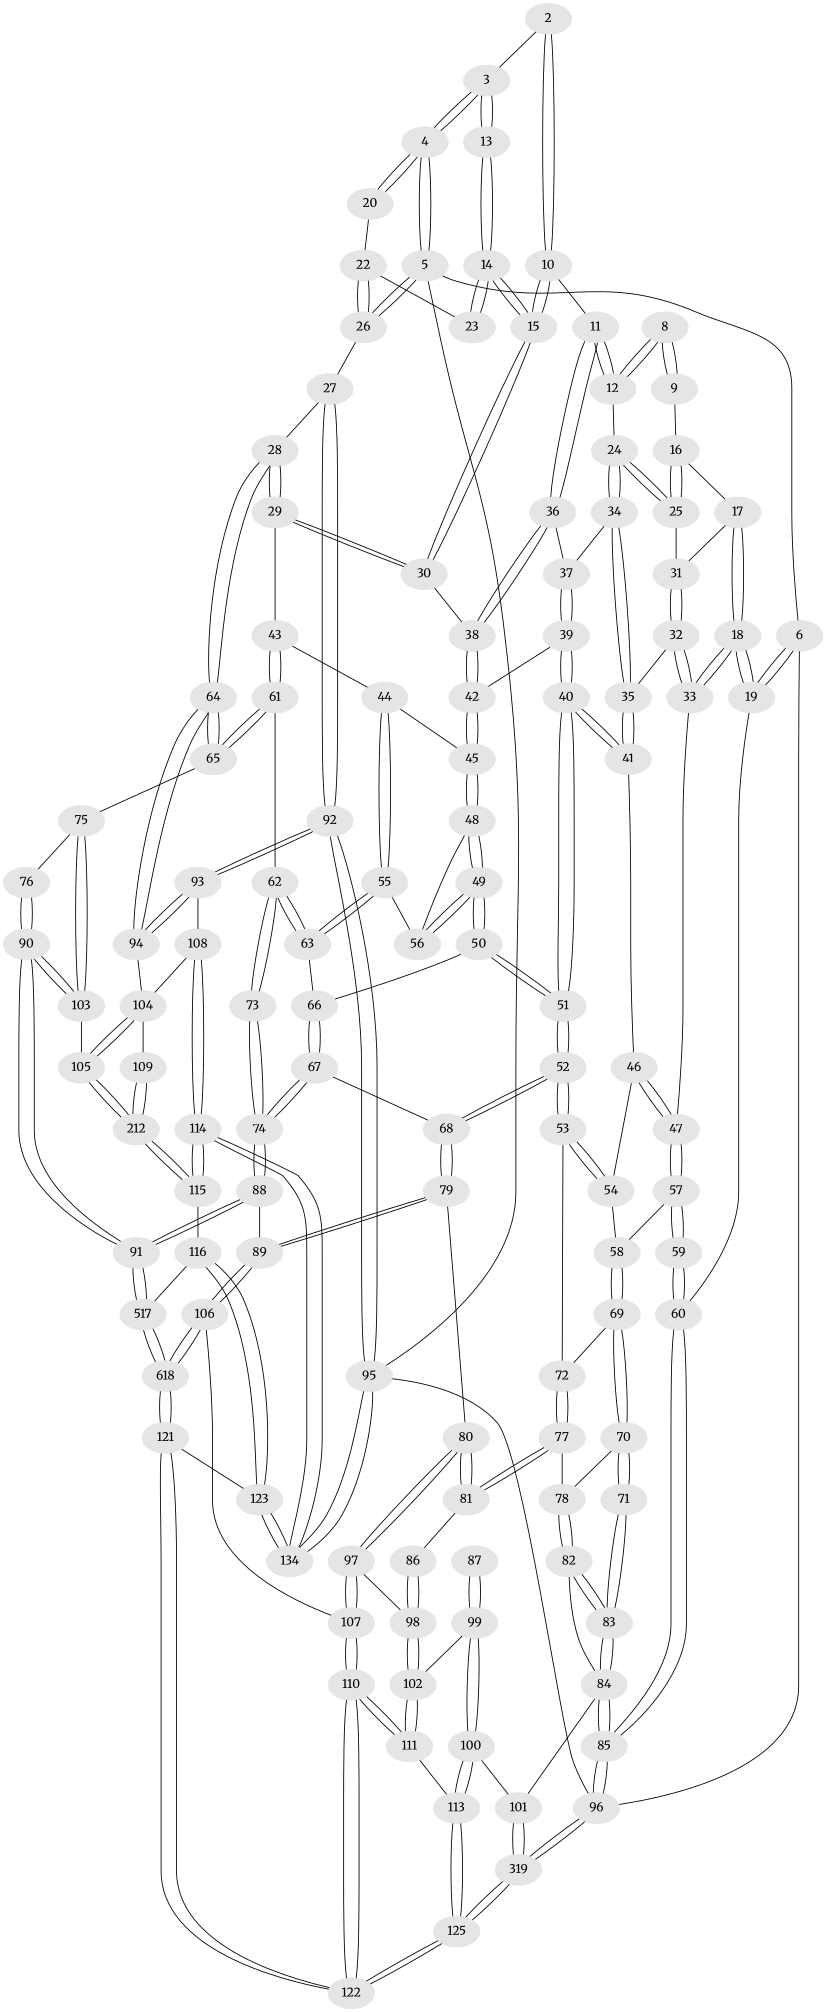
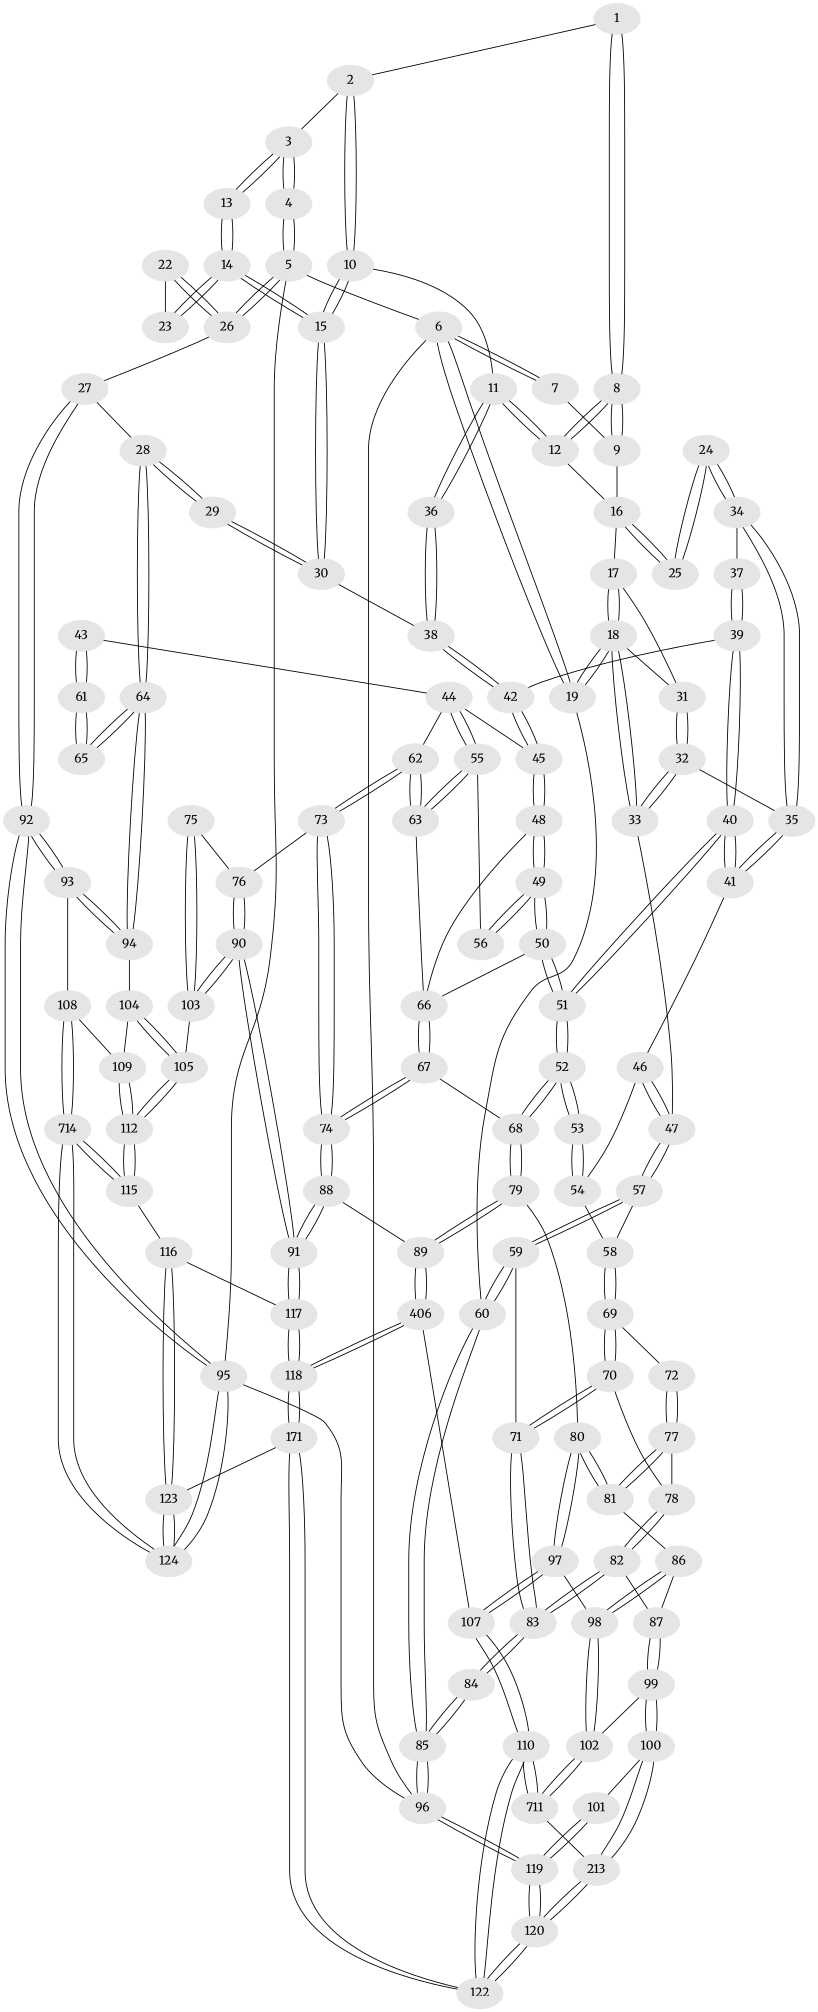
none -> (617, 19)
(370, 204) -> none
none -> (555, 389)
(614, 420) -> (586, 482)
(560, 543) -> none
(676, 543) -> (648, 667)
(275, 574) -> none
(147, 790) -> none
(275, 790) -> (432, 728)
none -> (281, 851)
(442, 882) -> (465, 905)
(171, 975) -> (95, 1037)
(136, 1129) -> (129, 1129)
(198, 1129) -> (68, 1129)
(563, 1253) -> none
(143, 1315) -> (294, 1315)
(205, 1315) -> (421, 1315)
none -> (516, 1345)
(165, 1376) -> (294, 1376)
(165, 1438) -> (294, 1438)
(290, 1561) -> (169, 1561)
none -> (668, 1592)
(575, 1626) -> (632, 1585)
(410, 1746) -> (535, 1808)
(561, 1746) -> none
(457, 1808) -> (596, 1870)
(518, 1870) -> (535, 1870)
(457, 1932) -> (535, 1932)
